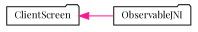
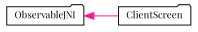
(101, 16) -> (106, 16)
